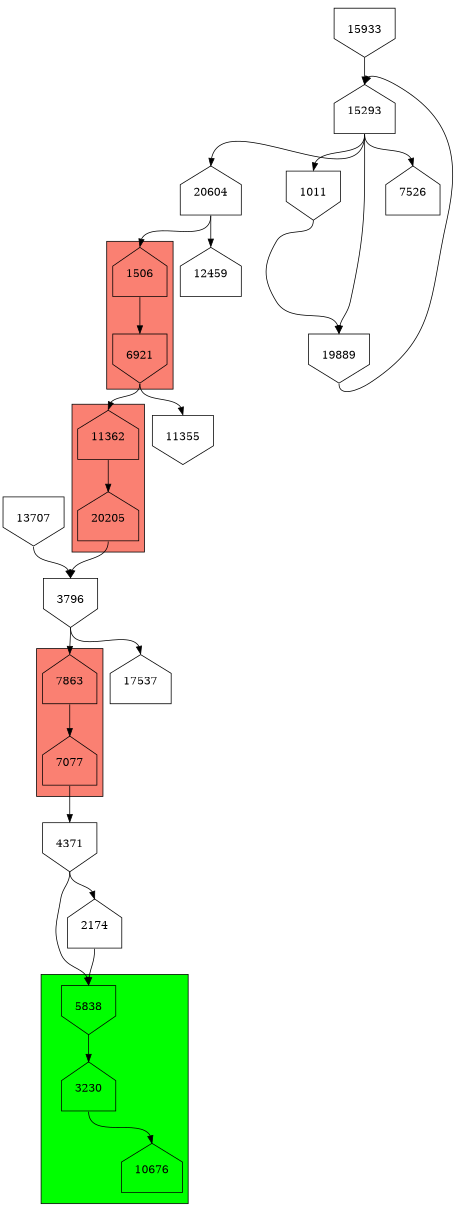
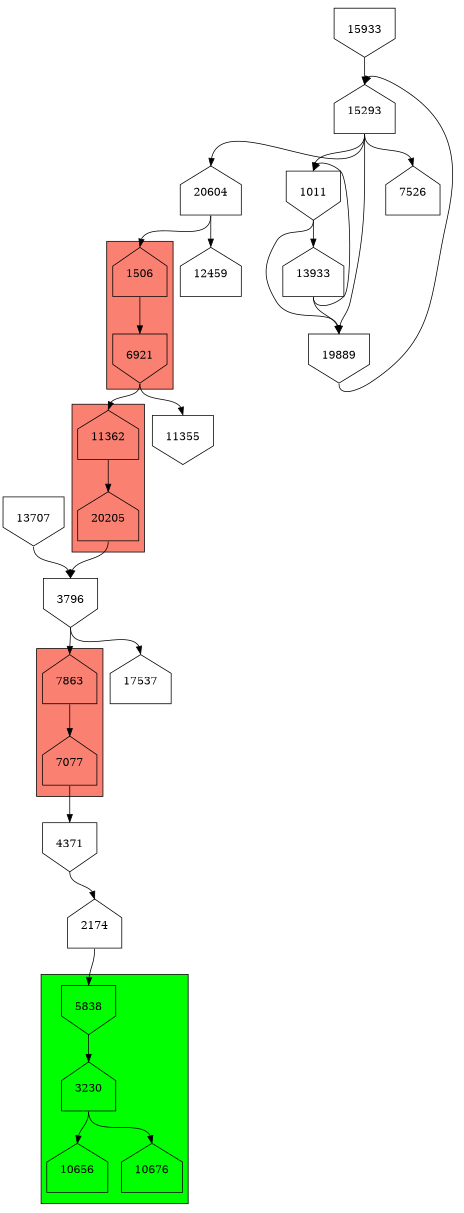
none -> (313, 275)
(56, 930) -> none
none -> (77, 1170)
